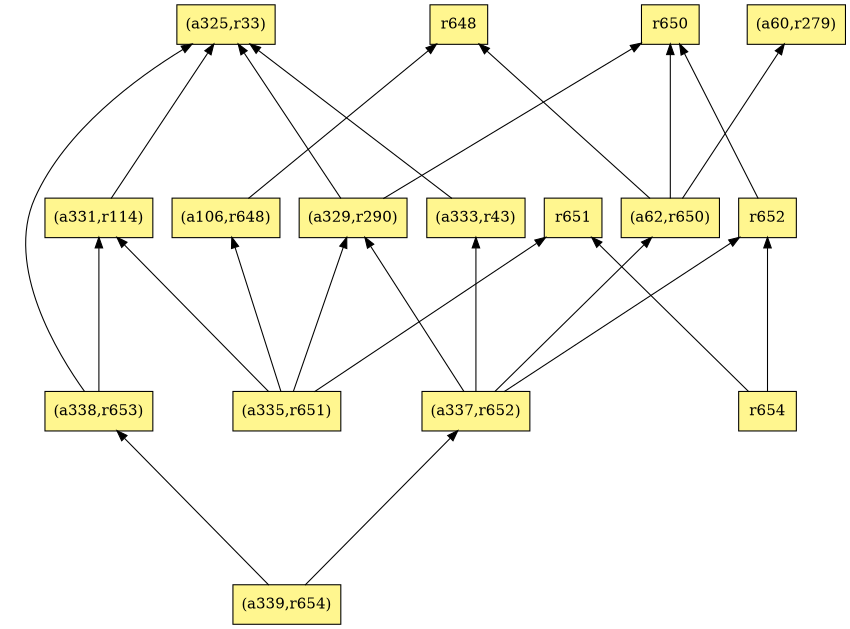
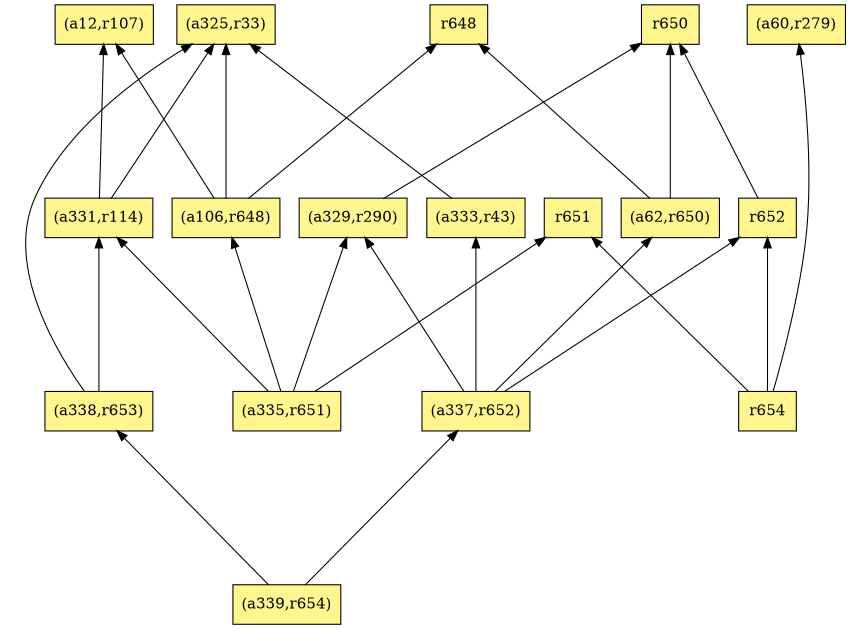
none -> (104, 25)
(293, 126) -> (226, 127)
(730, 126) -> (807, 225)
